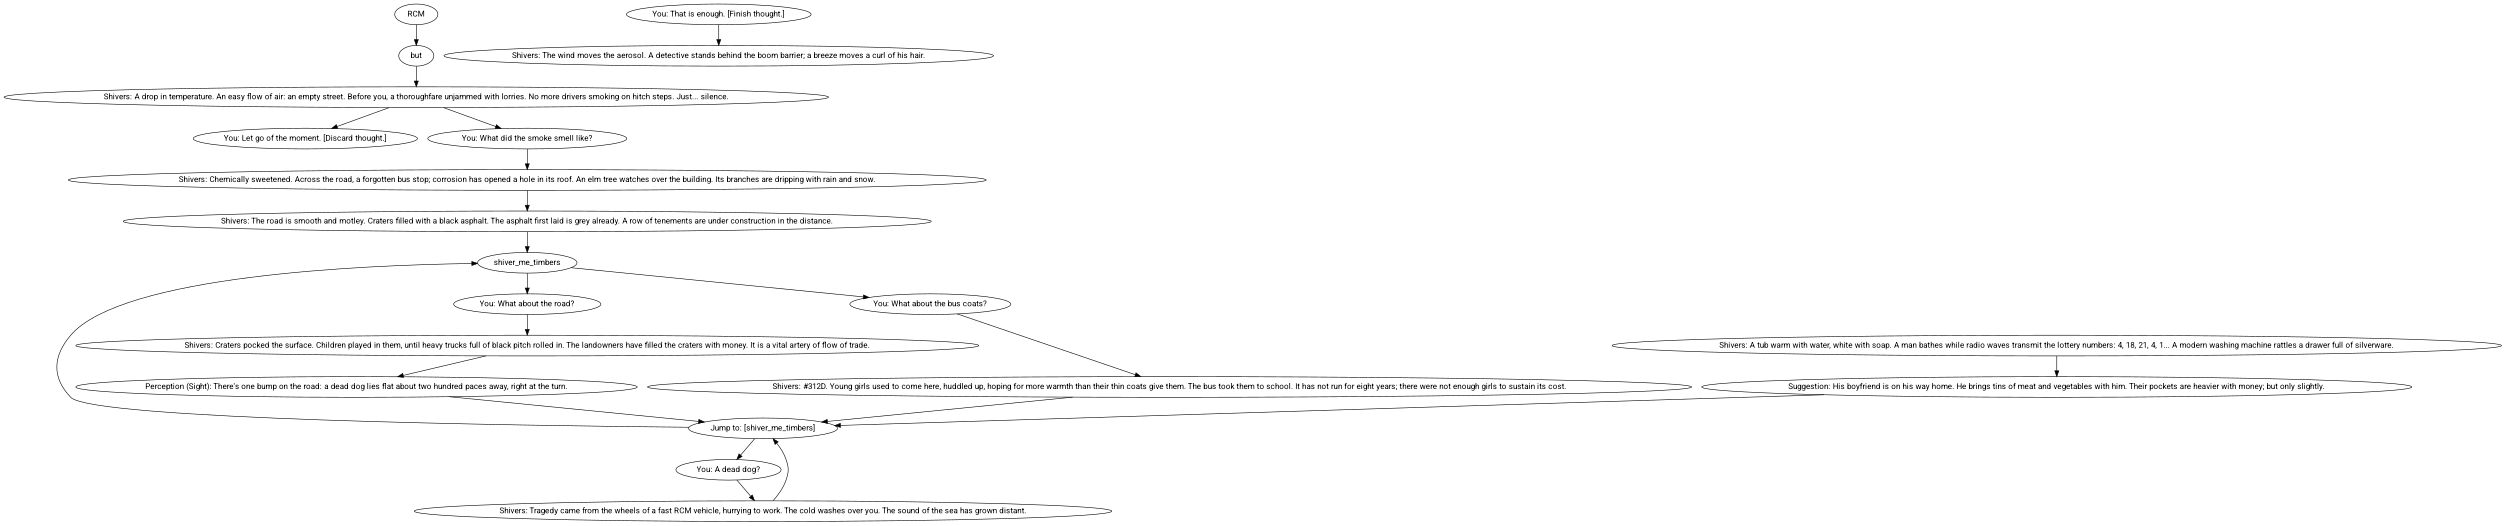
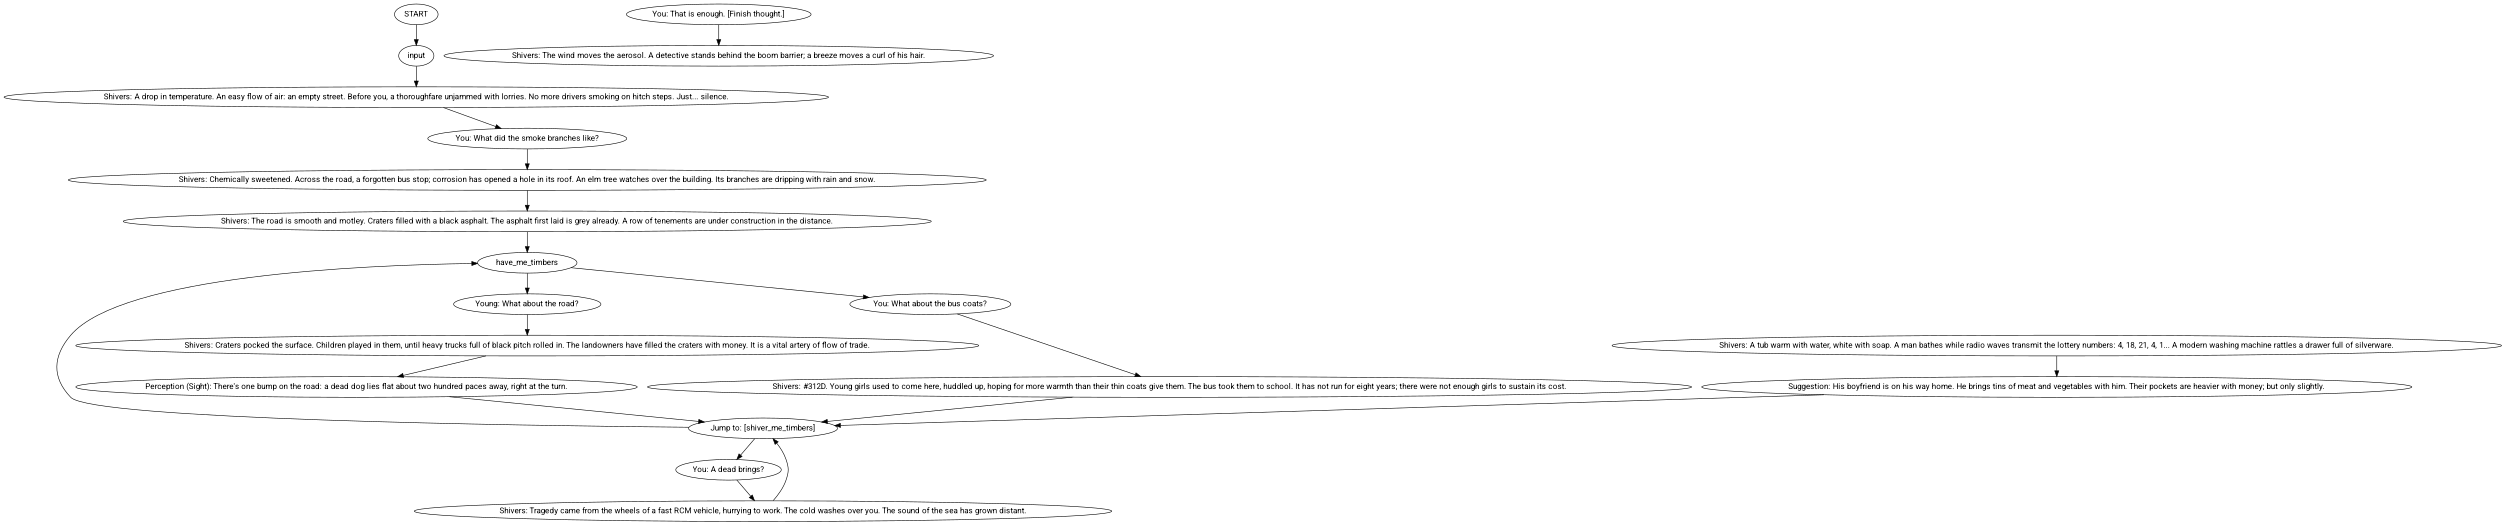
(416, 14) -> (416, 14)
(416, 56) -> (416, 56)
(305, 139) -> none
(527, 139) -> (527, 139)
(527, 263) -> (527, 263)
(527, 304) -> (527, 304)
(729, 470) -> (729, 470)
